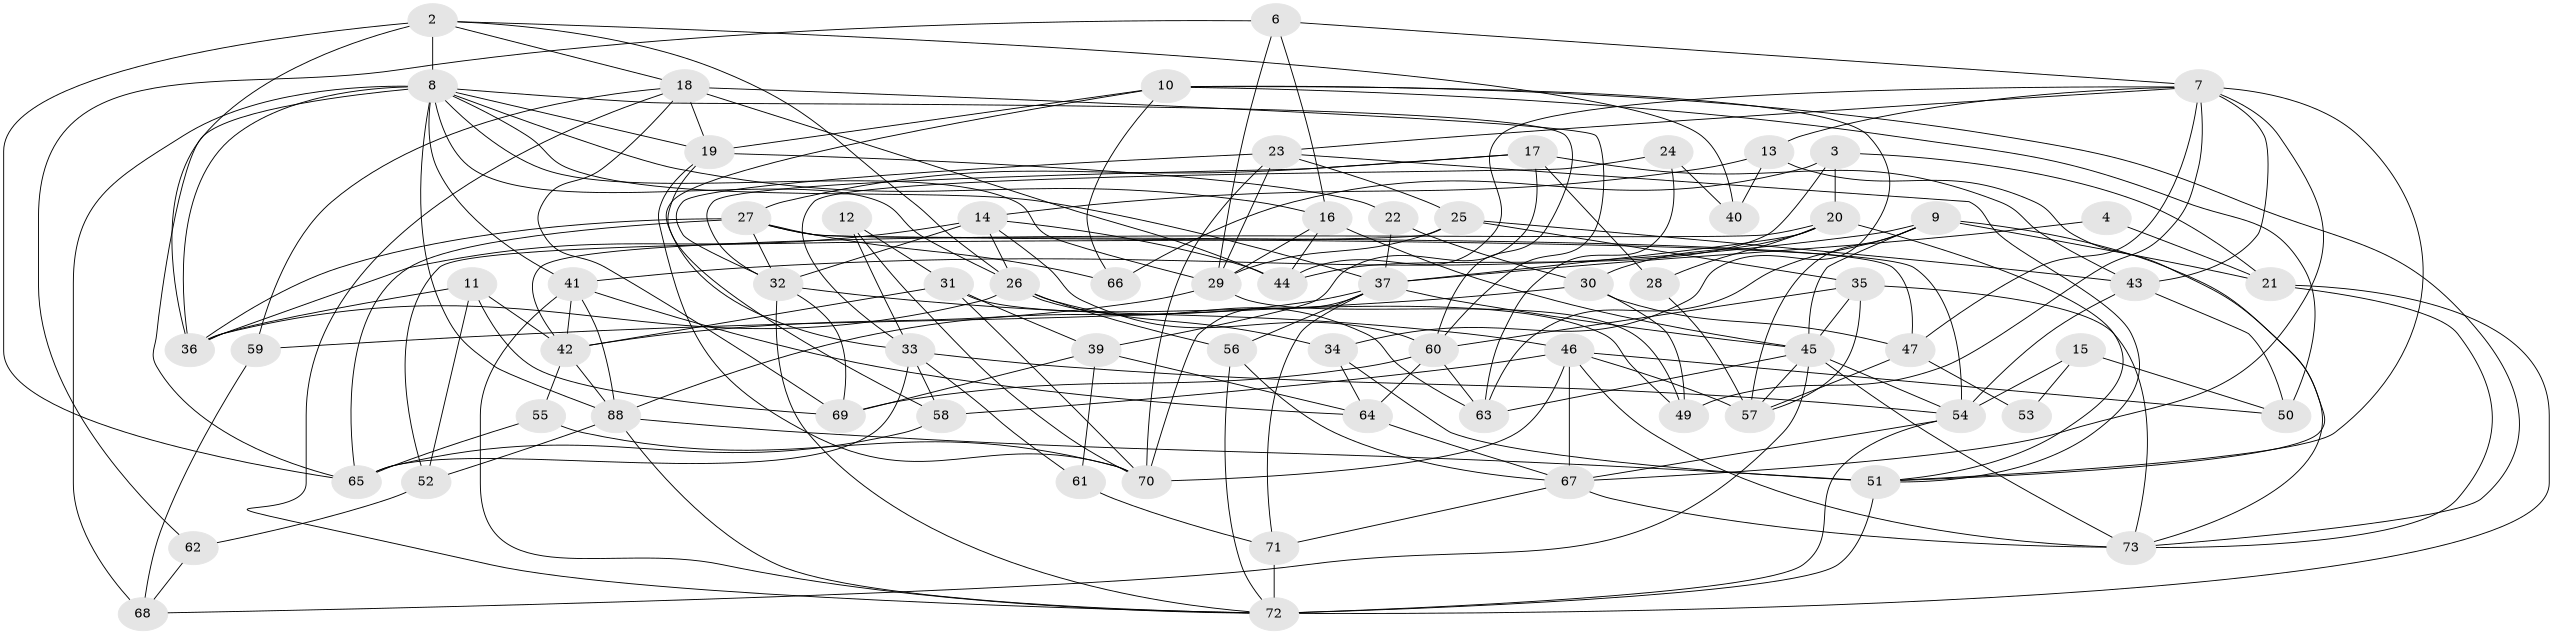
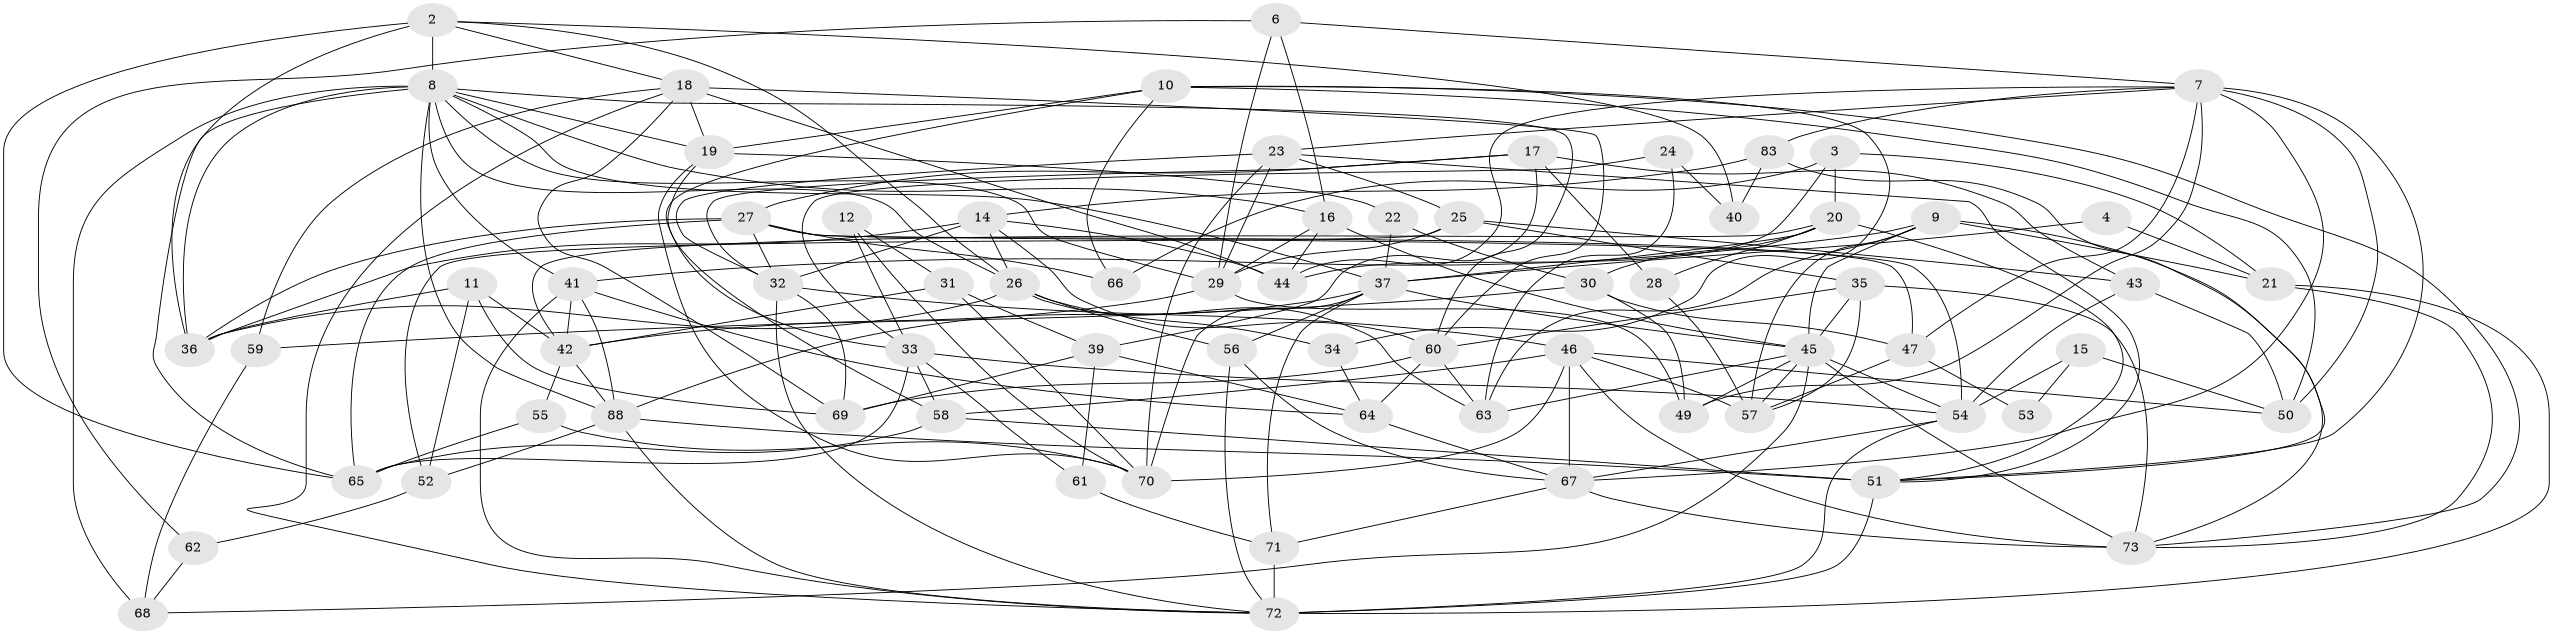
(1769, 152) -> (1769, 152)
(2265, 204) -> (2372, 215)
(1334, 307) -> (1747, 383)
(1588, 459) -> (1408, 449)
